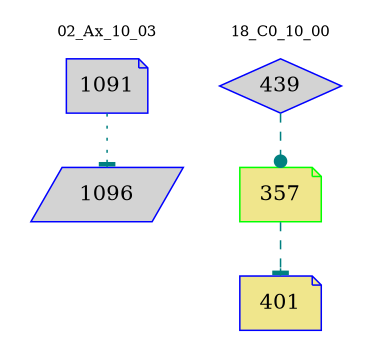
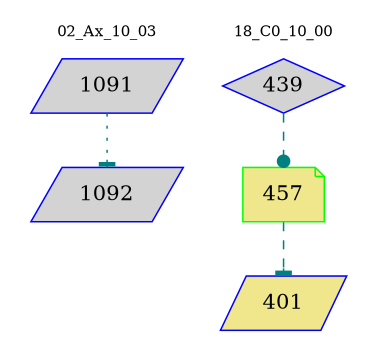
(107, 86) -> (107, 86)
(107, 195) -> (107, 195)
(281, 195) -> (284, 195)
(281, 303) -> (284, 303)
